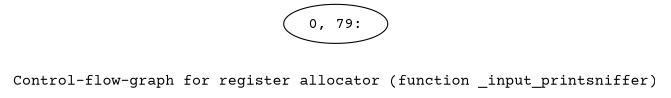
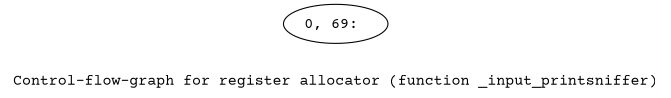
(336, 24) -> (336, 24)
